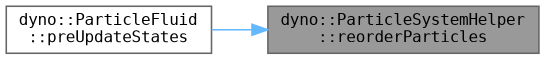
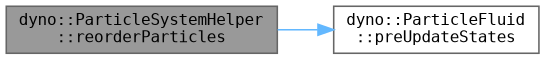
(232, 30) -> (298, 30)
